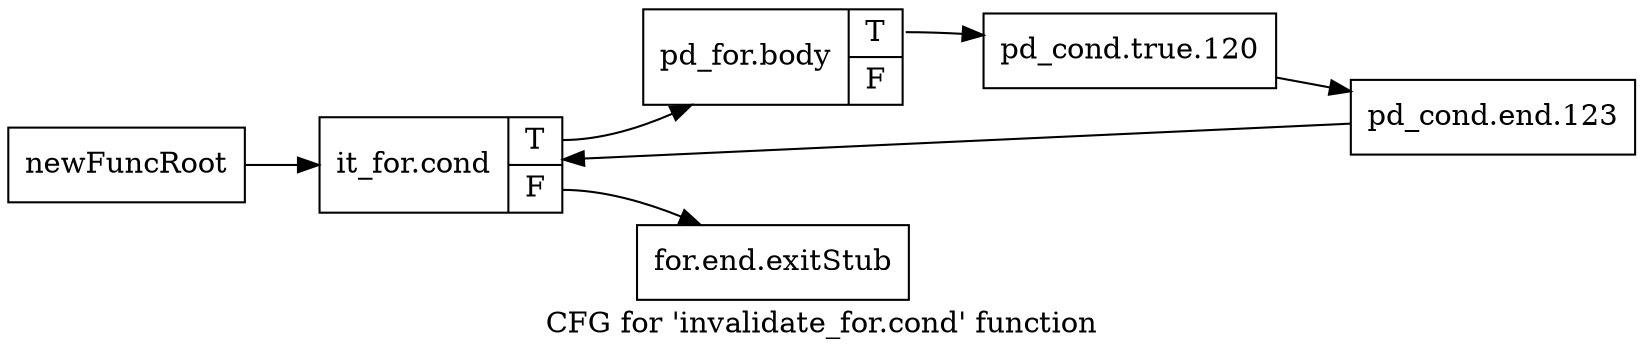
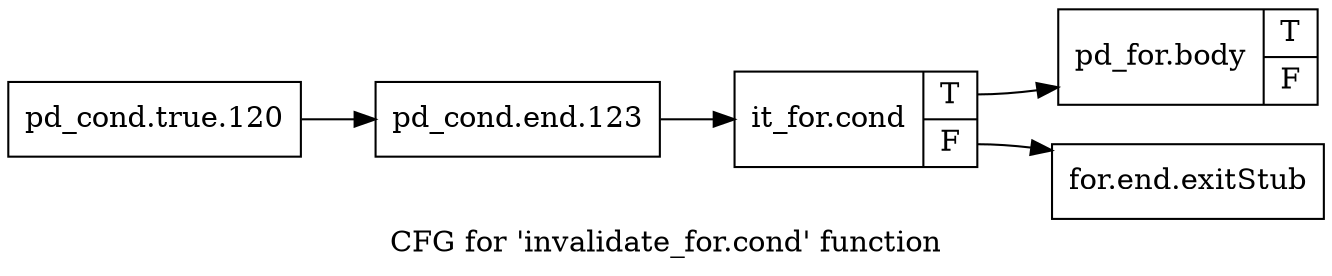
(934, 33) -> none
(127, 165) -> none
